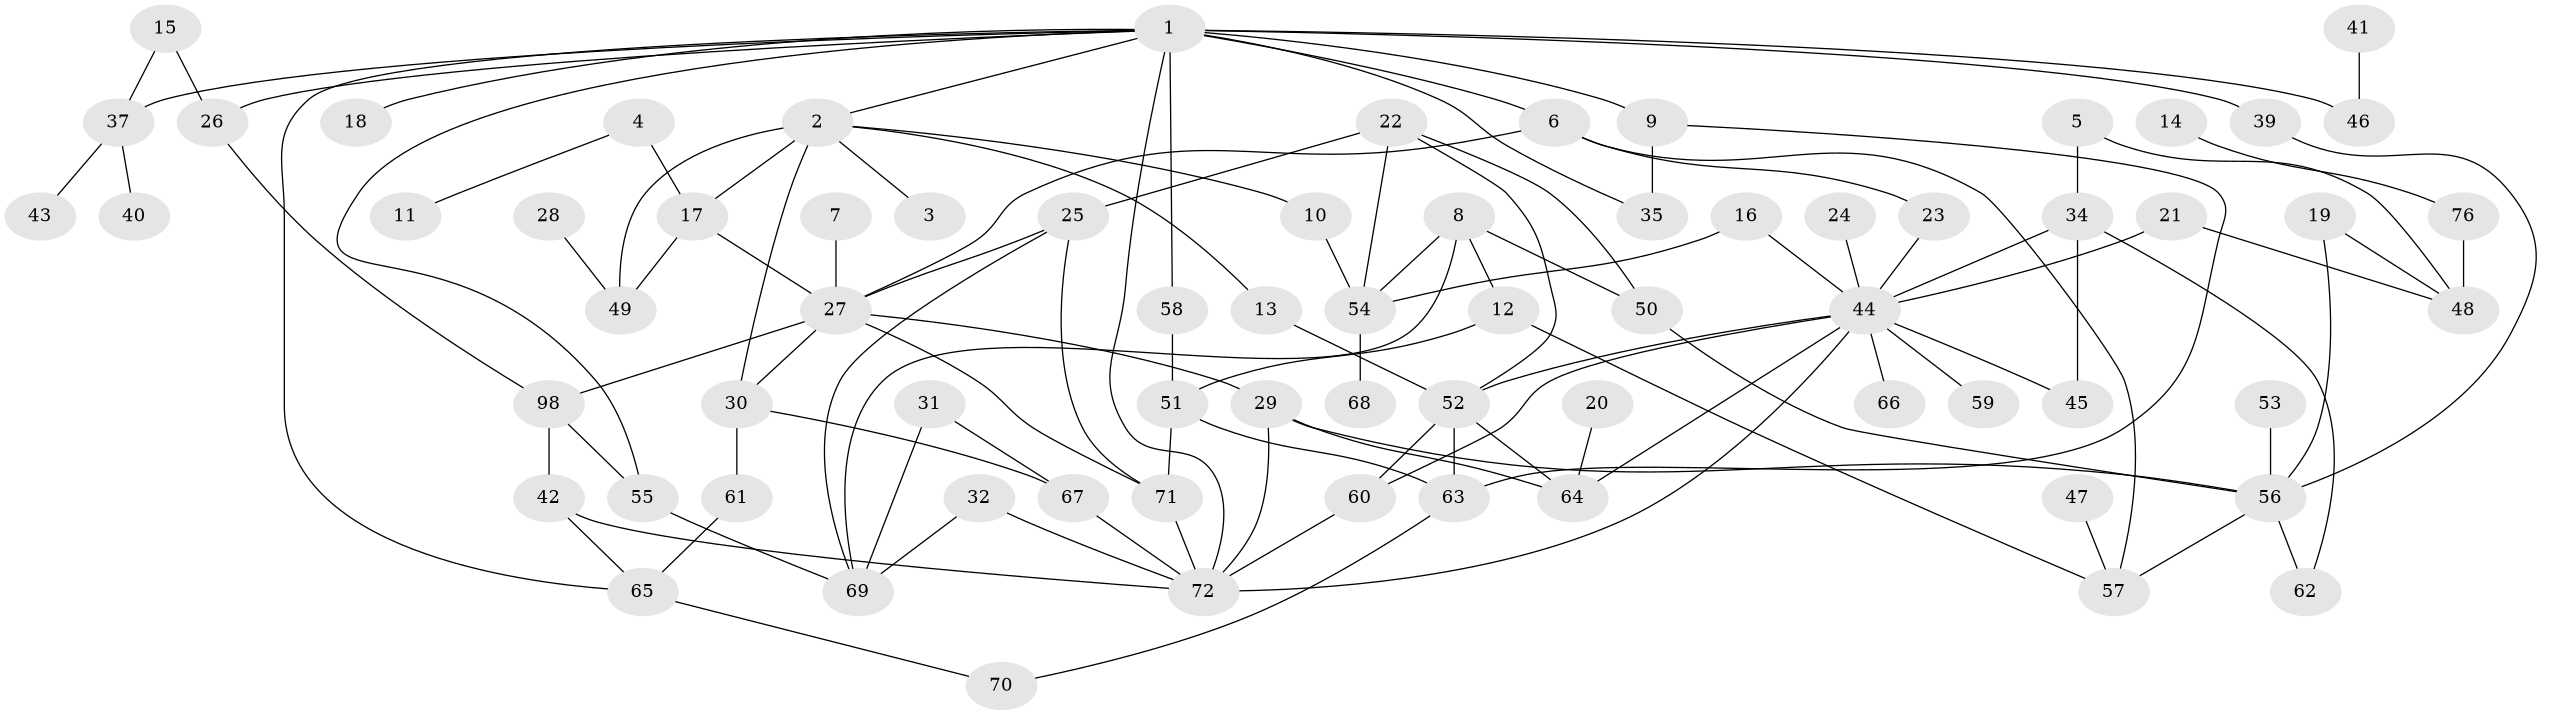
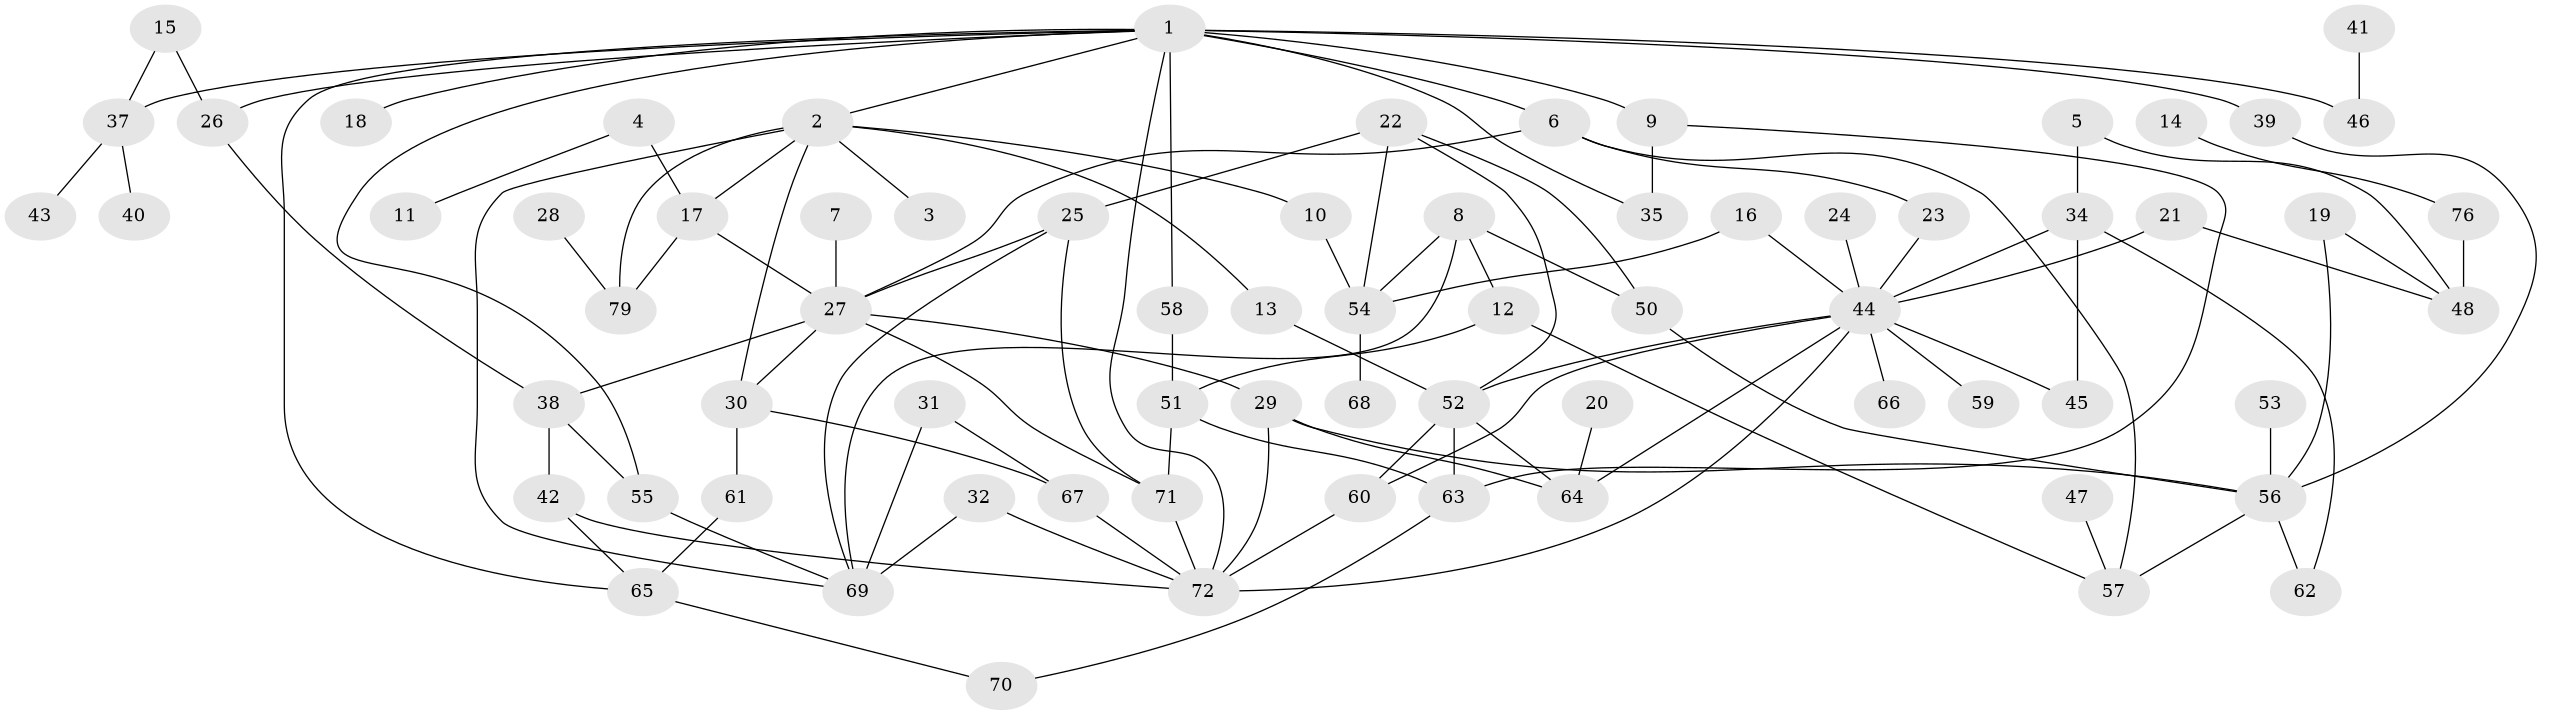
(621, 310) -> (621, 310)
none -> (477, 377)
(549, 404) -> (549, 404)
